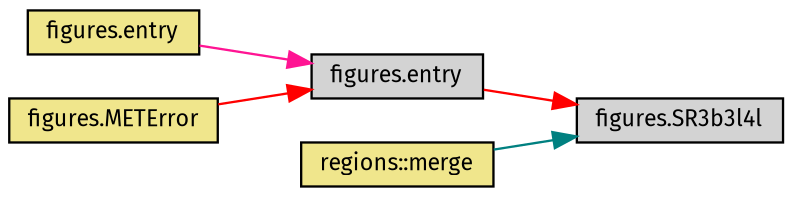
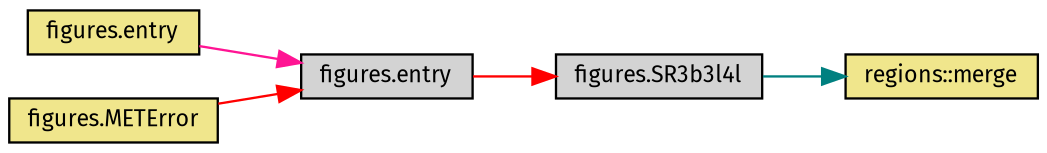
(524, 145) -> (792, 76)
